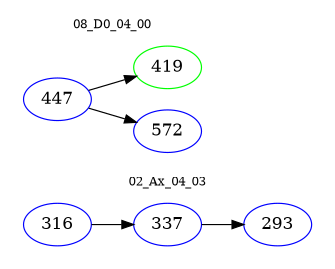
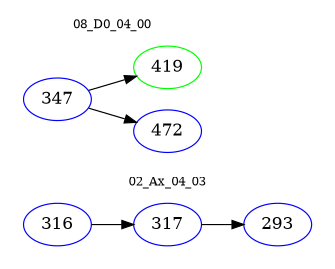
(57, 99) -> (57, 99)
(168, 131) -> (168, 131)
(168, 225) -> (168, 225)
